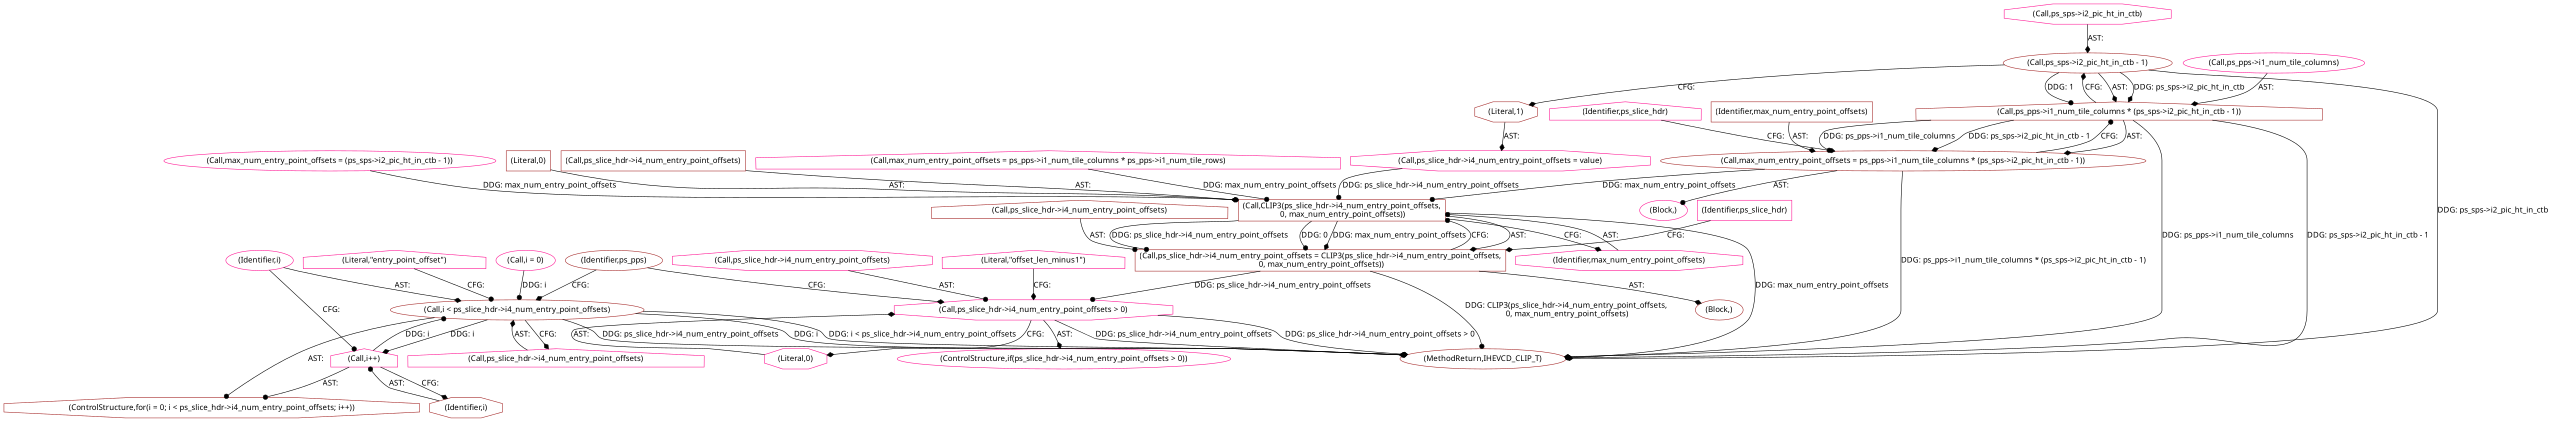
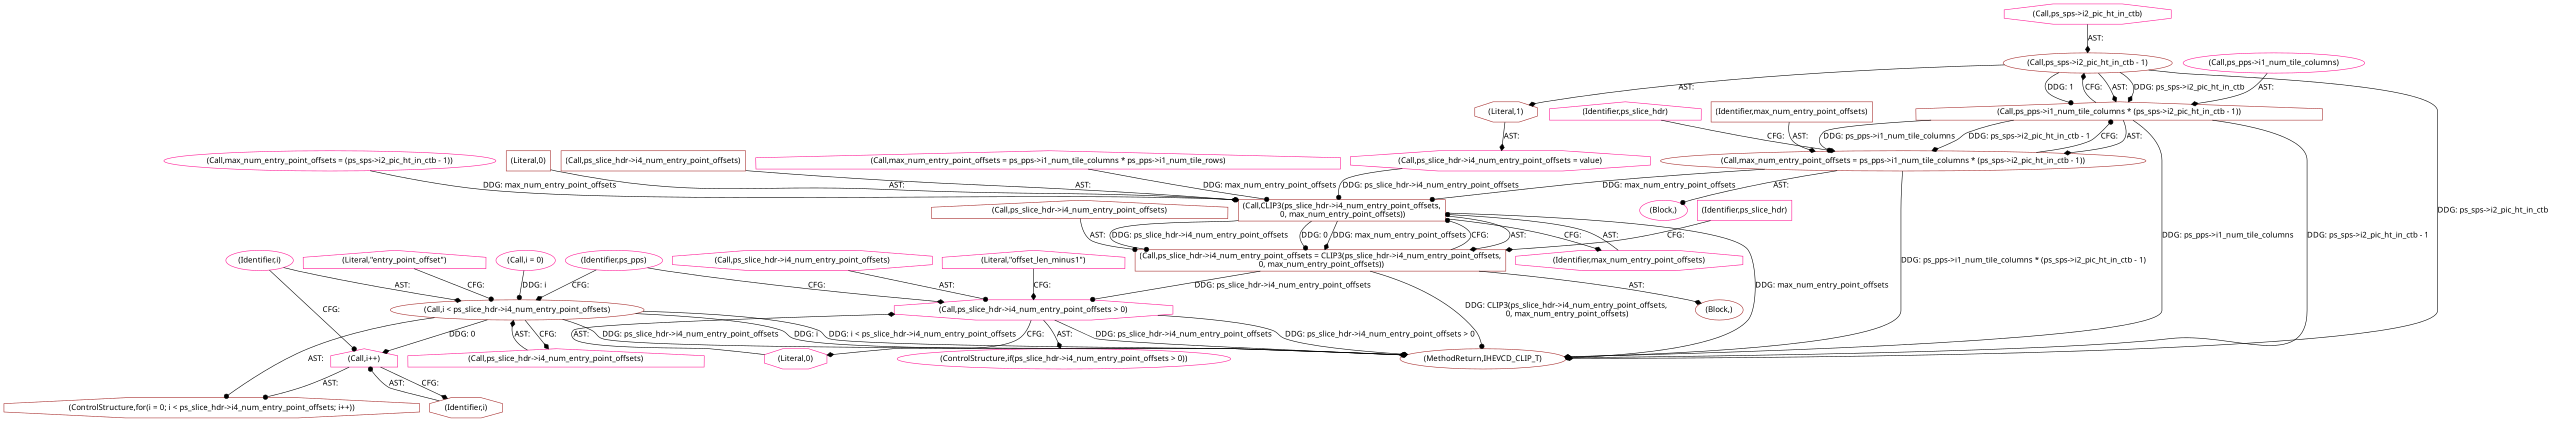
(1688, 87) -> (1688, 87)
(614, 260) -> (614, 260)
(405, 330) -> none
(462, 334) -> (462, 334)
